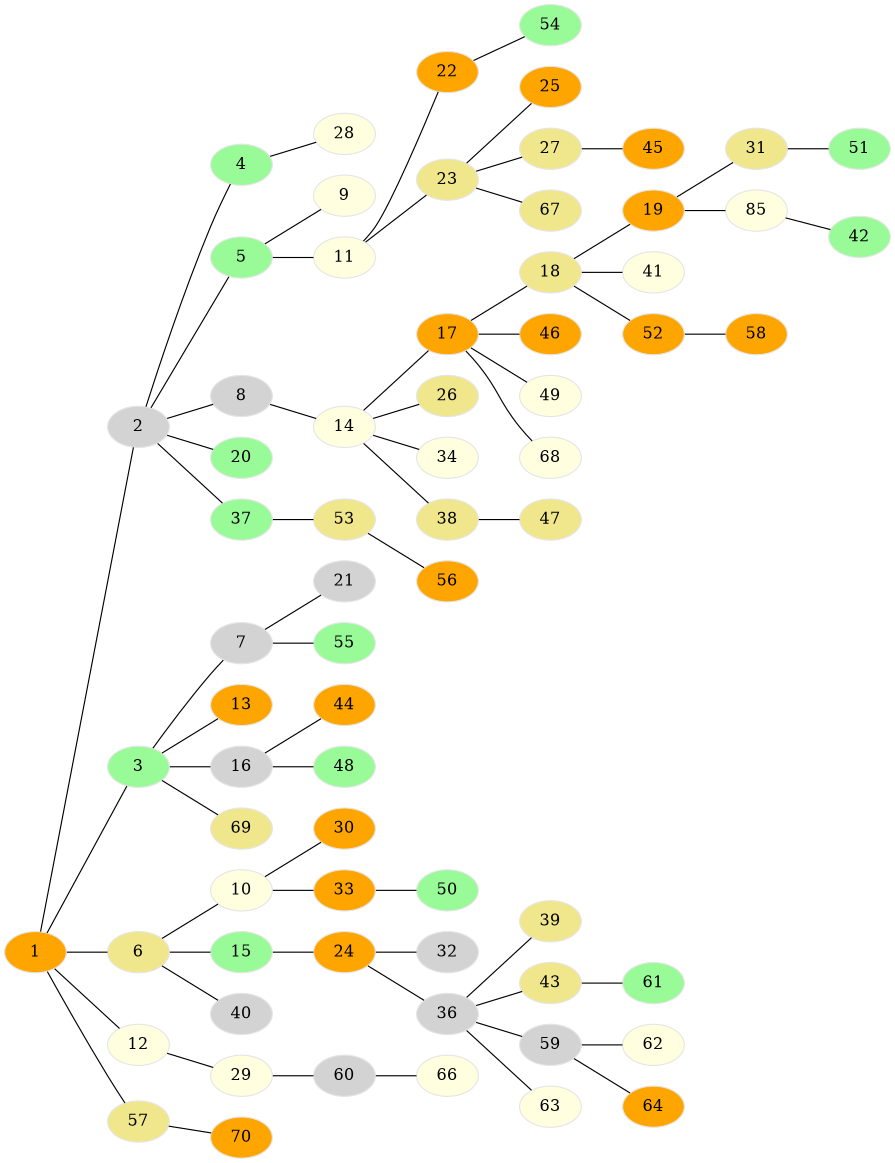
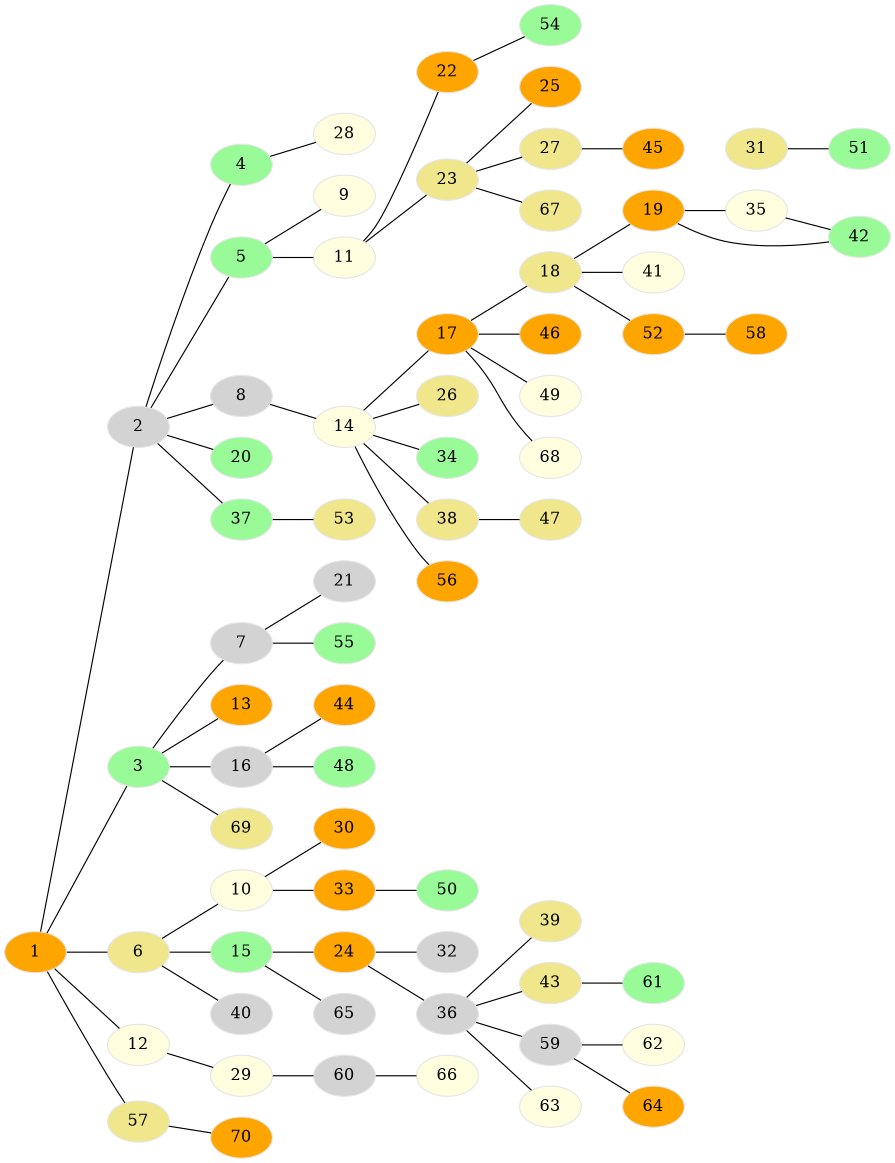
(705, 180) -> (752, 245)
(756, 211) -> (756, 211)
(447, 458) -> (447, 458)
(396, 550) -> (388, 508)
none -> (344, 1014)
